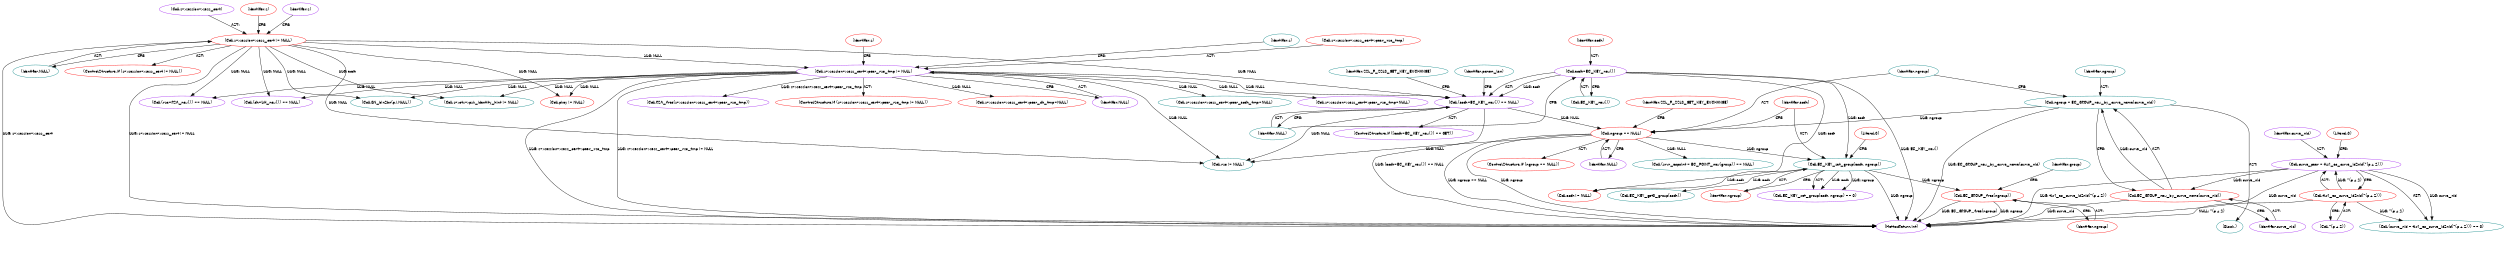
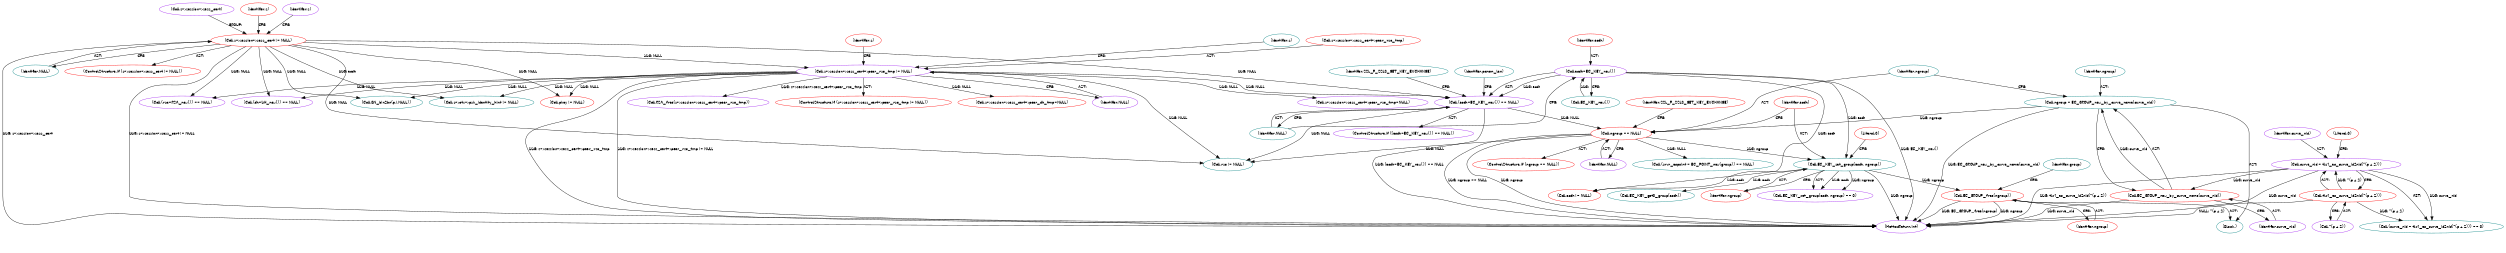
(236, 25) -> (236, 25)
(1585, 87) -> (1585, 87)
(1225, 102) -> none
(1404, 133) -> (1404, 133)
(2336, 165) -> (2336, 165)
none -> (2124, 203)
